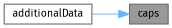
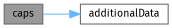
(105, 14) -> (56, 14)
